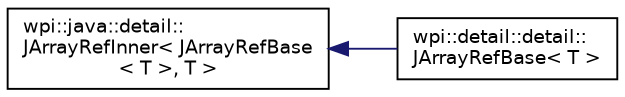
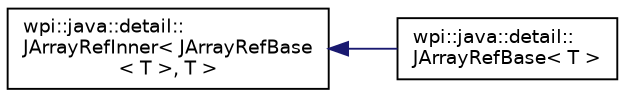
(507, 49) -> (507, 49)
